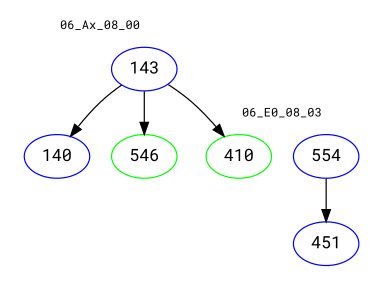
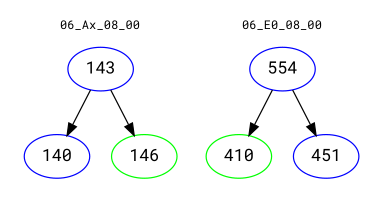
(283, 113) -> (283, 26)
(204, 114) -> (263, 107)
(144, 156) -> (144, 156)
